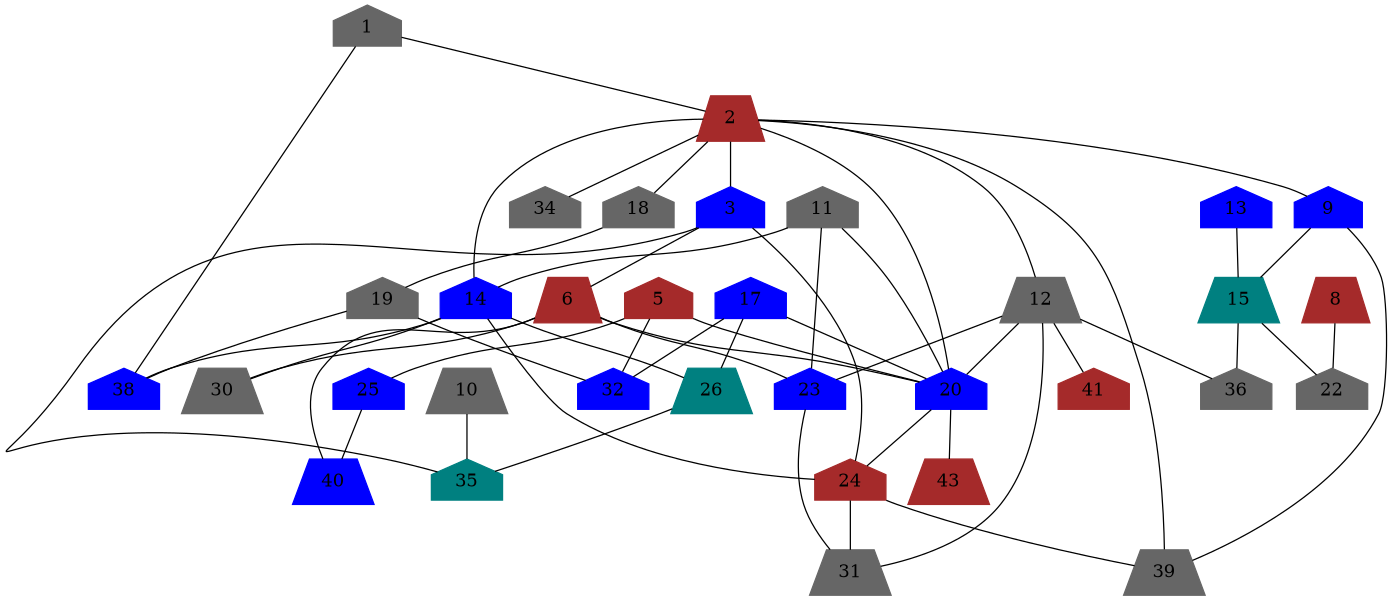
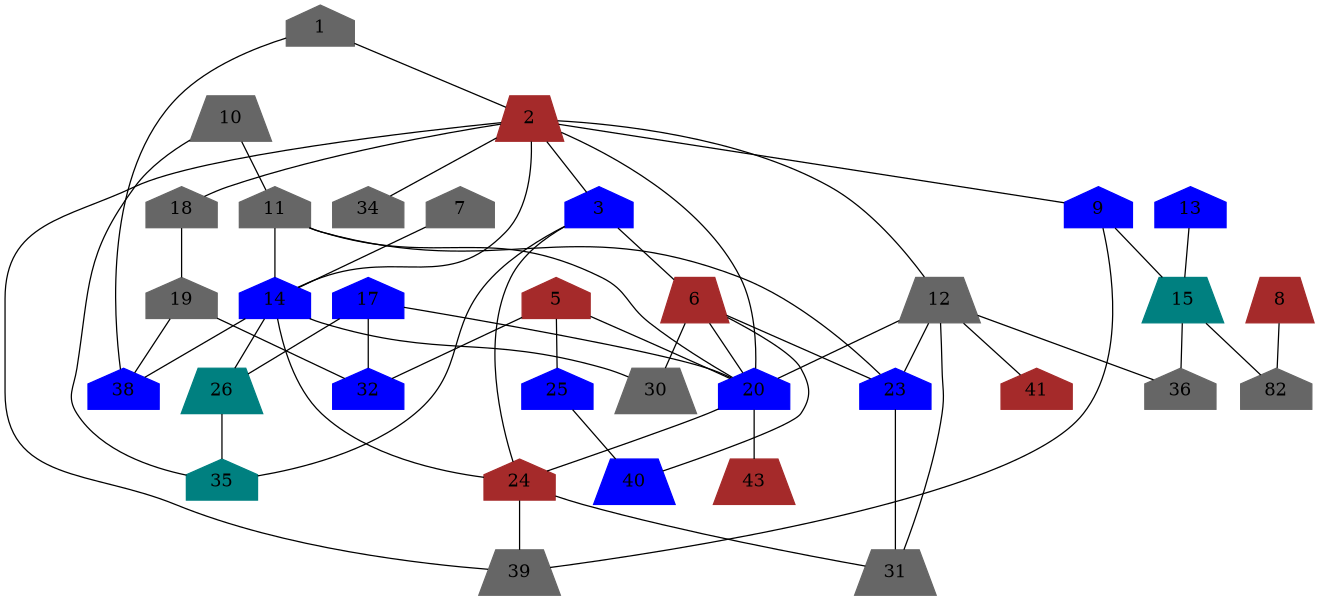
none -> (254, 166)
none -> (460, 209)
(1332, 391) -> (1276, 391)
